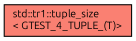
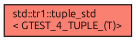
(68, 21) -> (68, 21)
